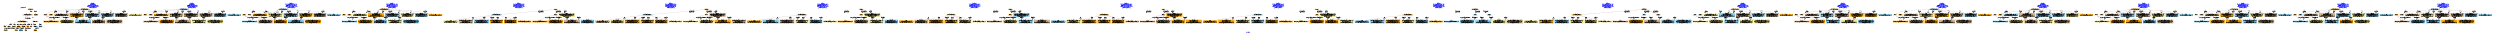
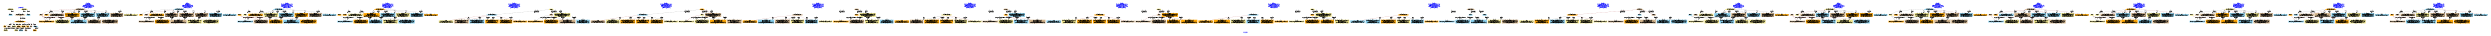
(36, 15) -> (28, 15)
(31, 18) -> none
